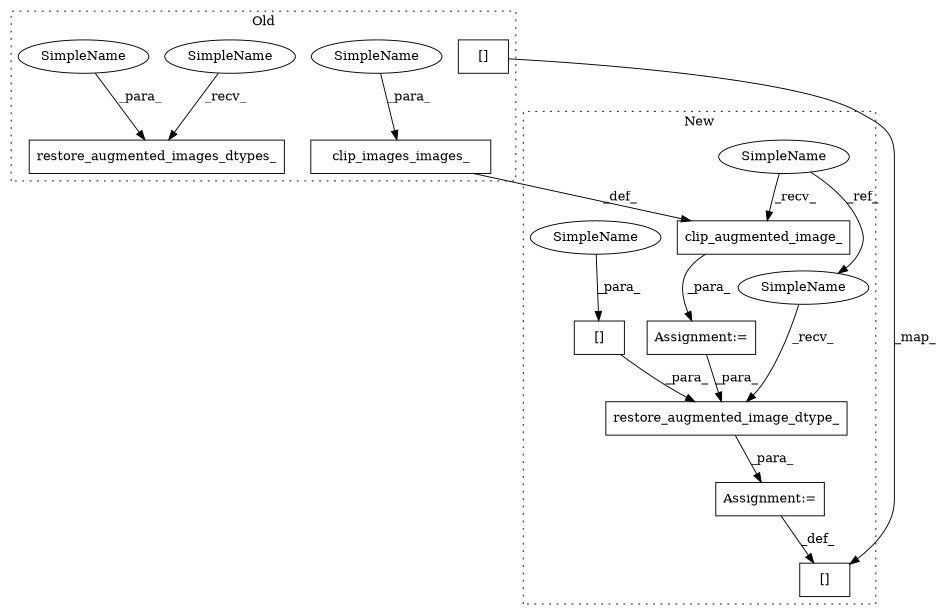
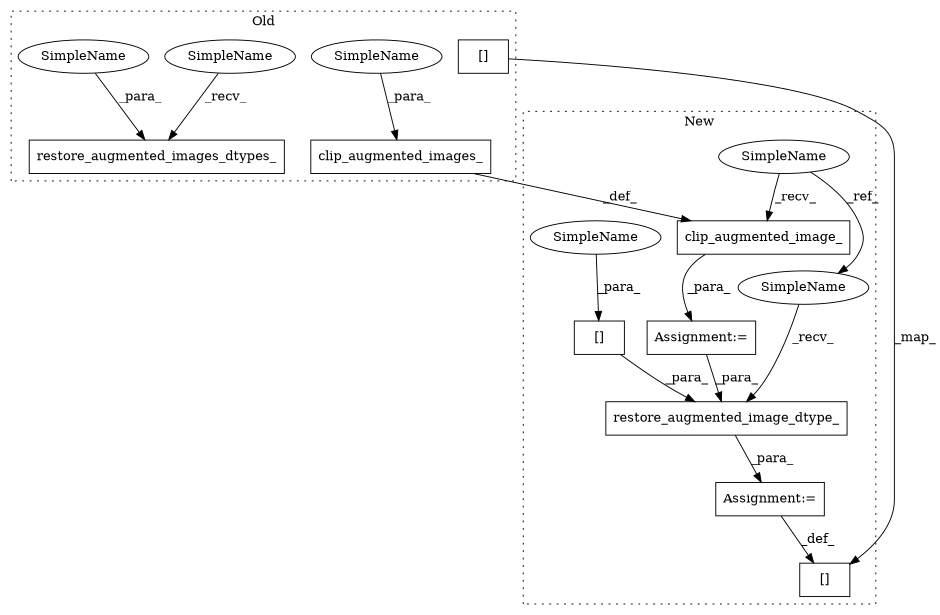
(401, 157) -> (401, 157)
